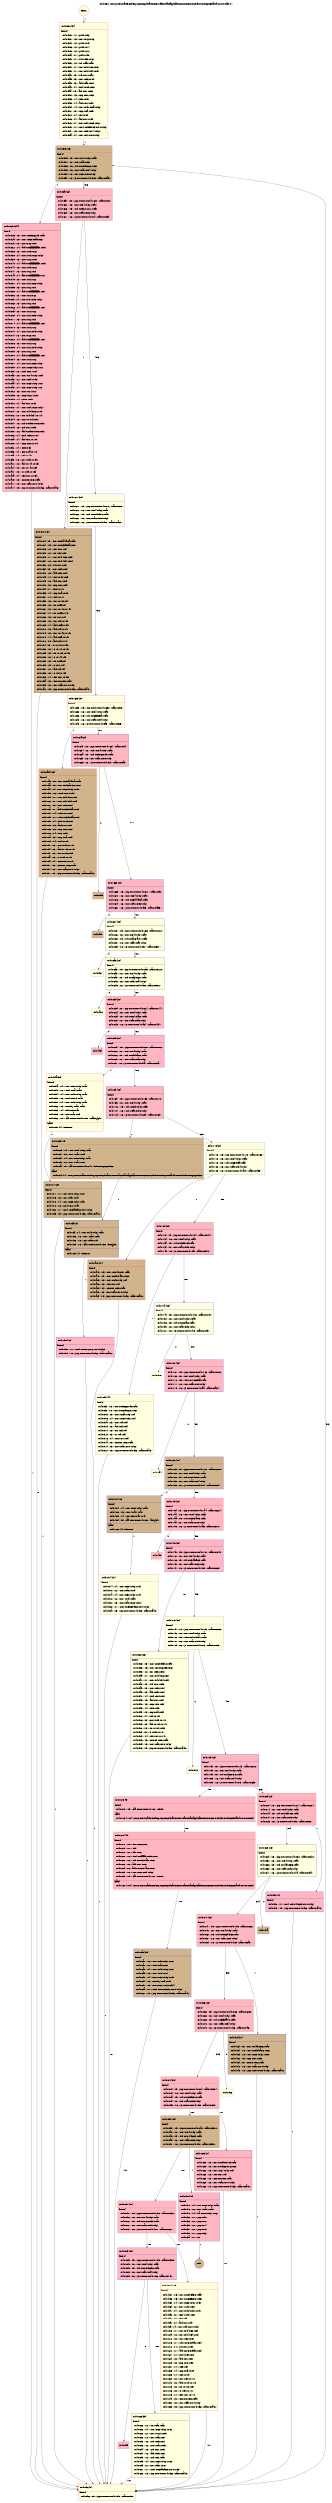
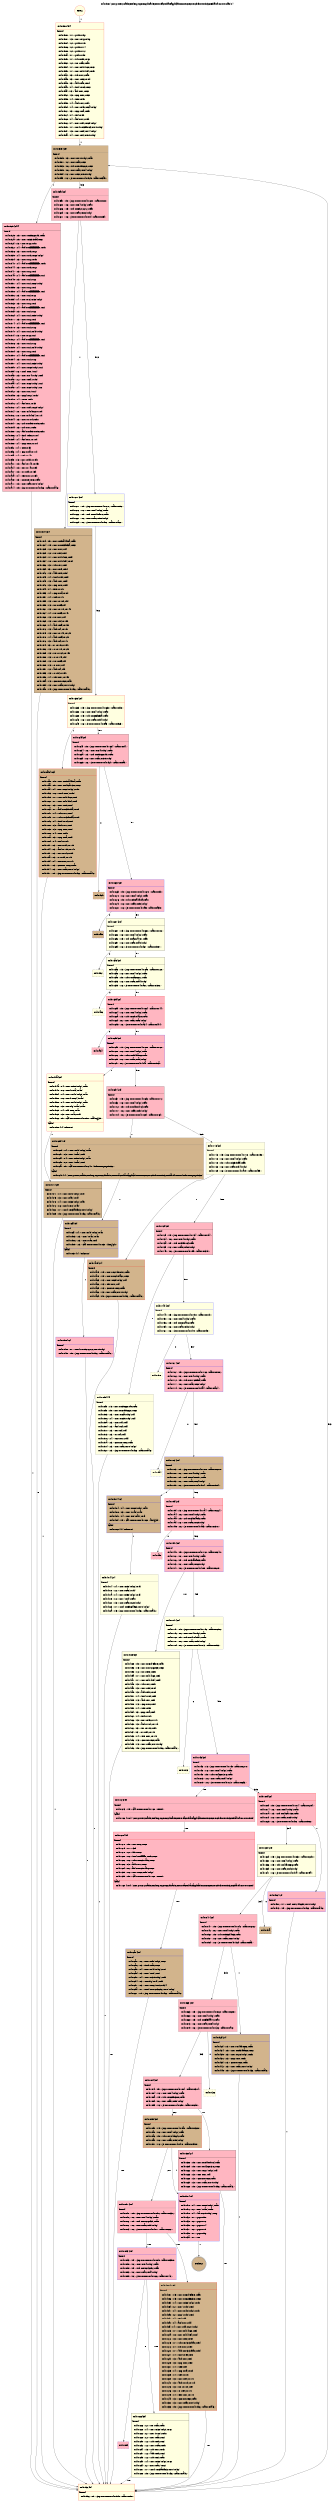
(199, 2264) -> (199, 2264)
(189, 2347) -> (188, 2347)
